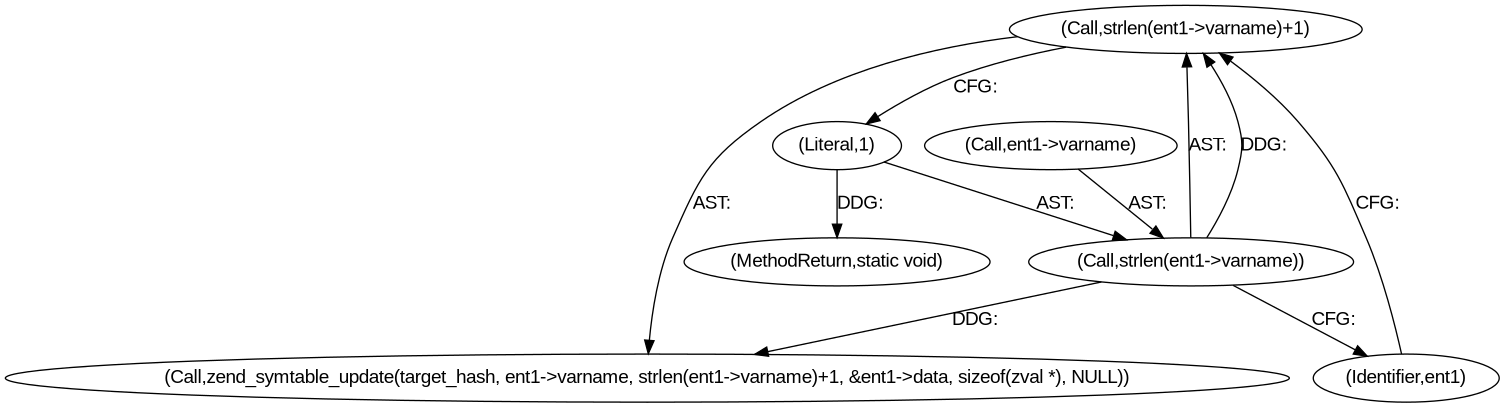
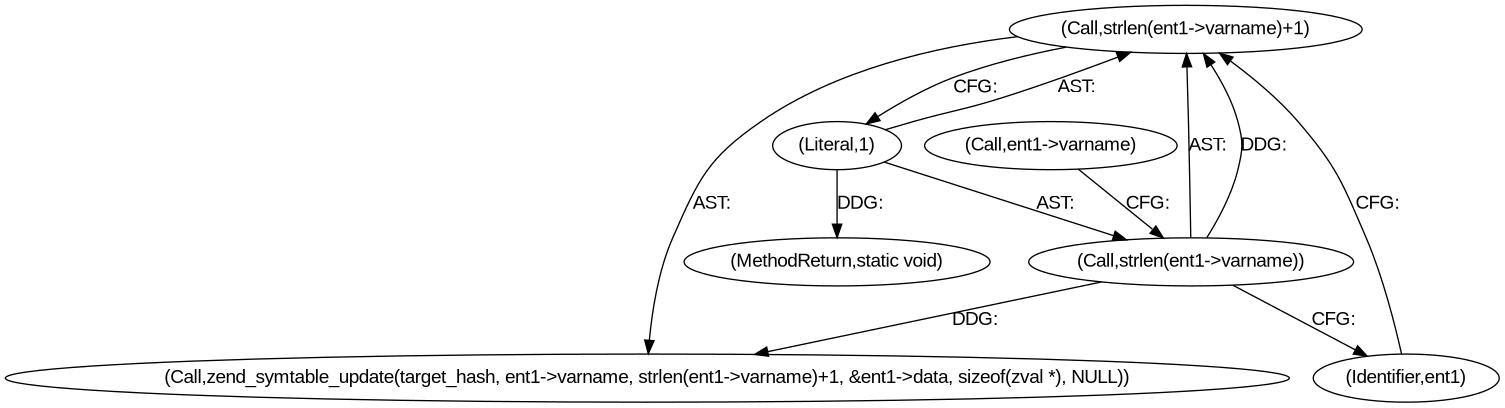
none -> (1003, 97)
(1150, 204) -> (1150, 204)
